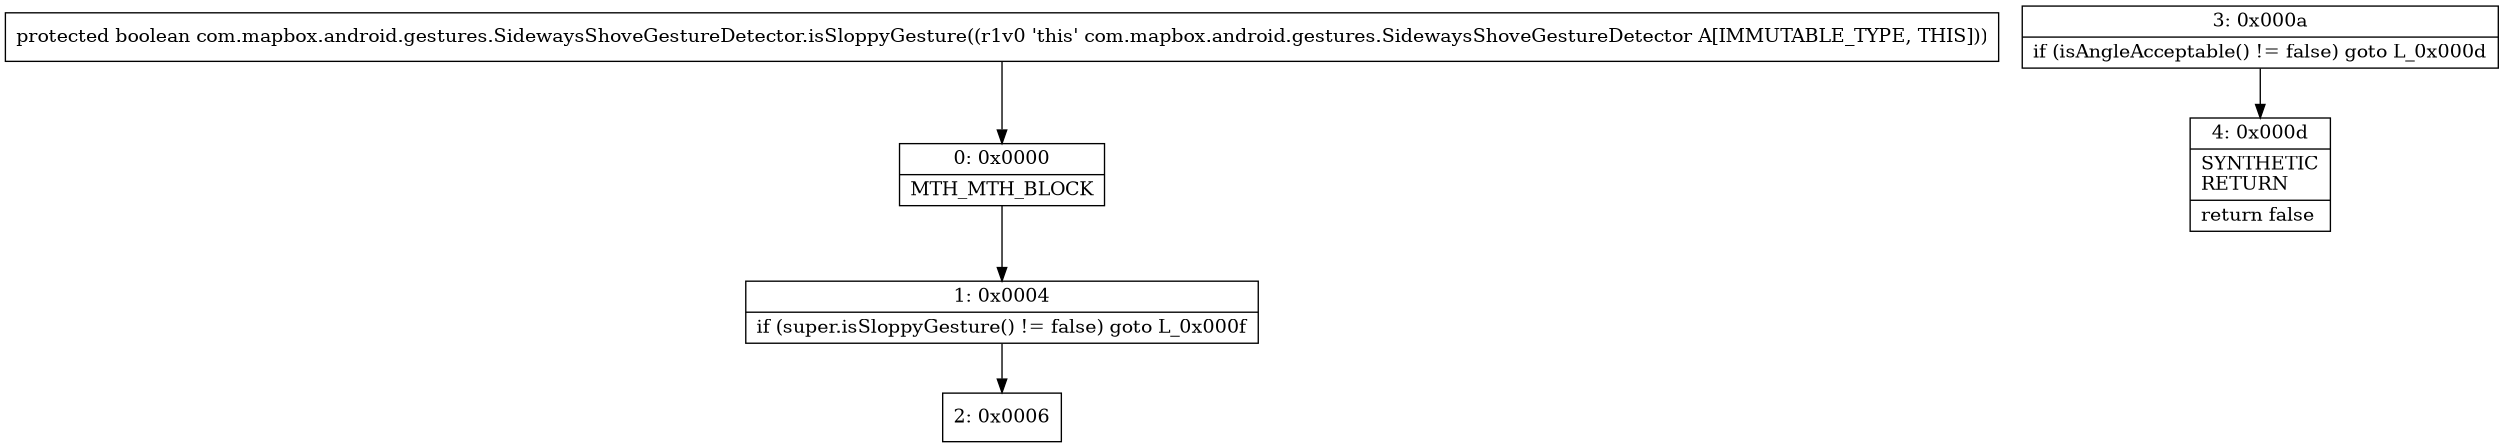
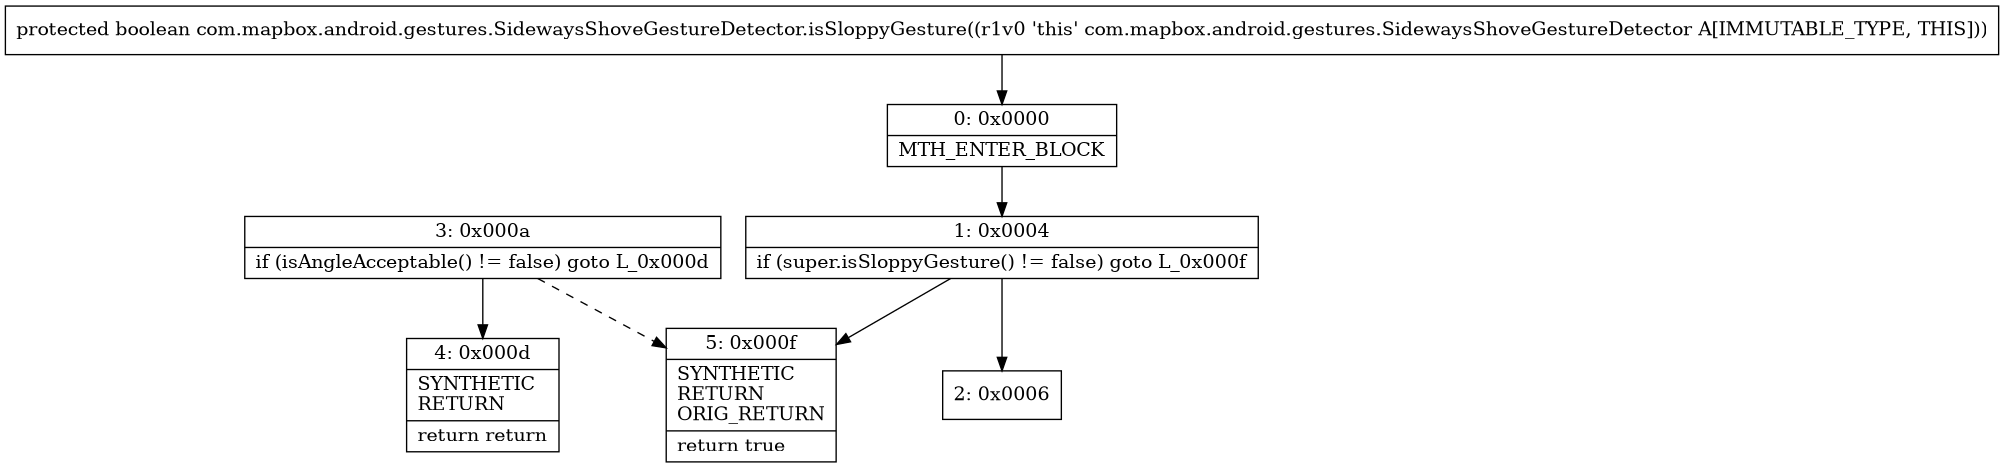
(1002, 189) -> (1002, 150)
(2258, 215) -> (483, 436)
none -> (751, 395)
